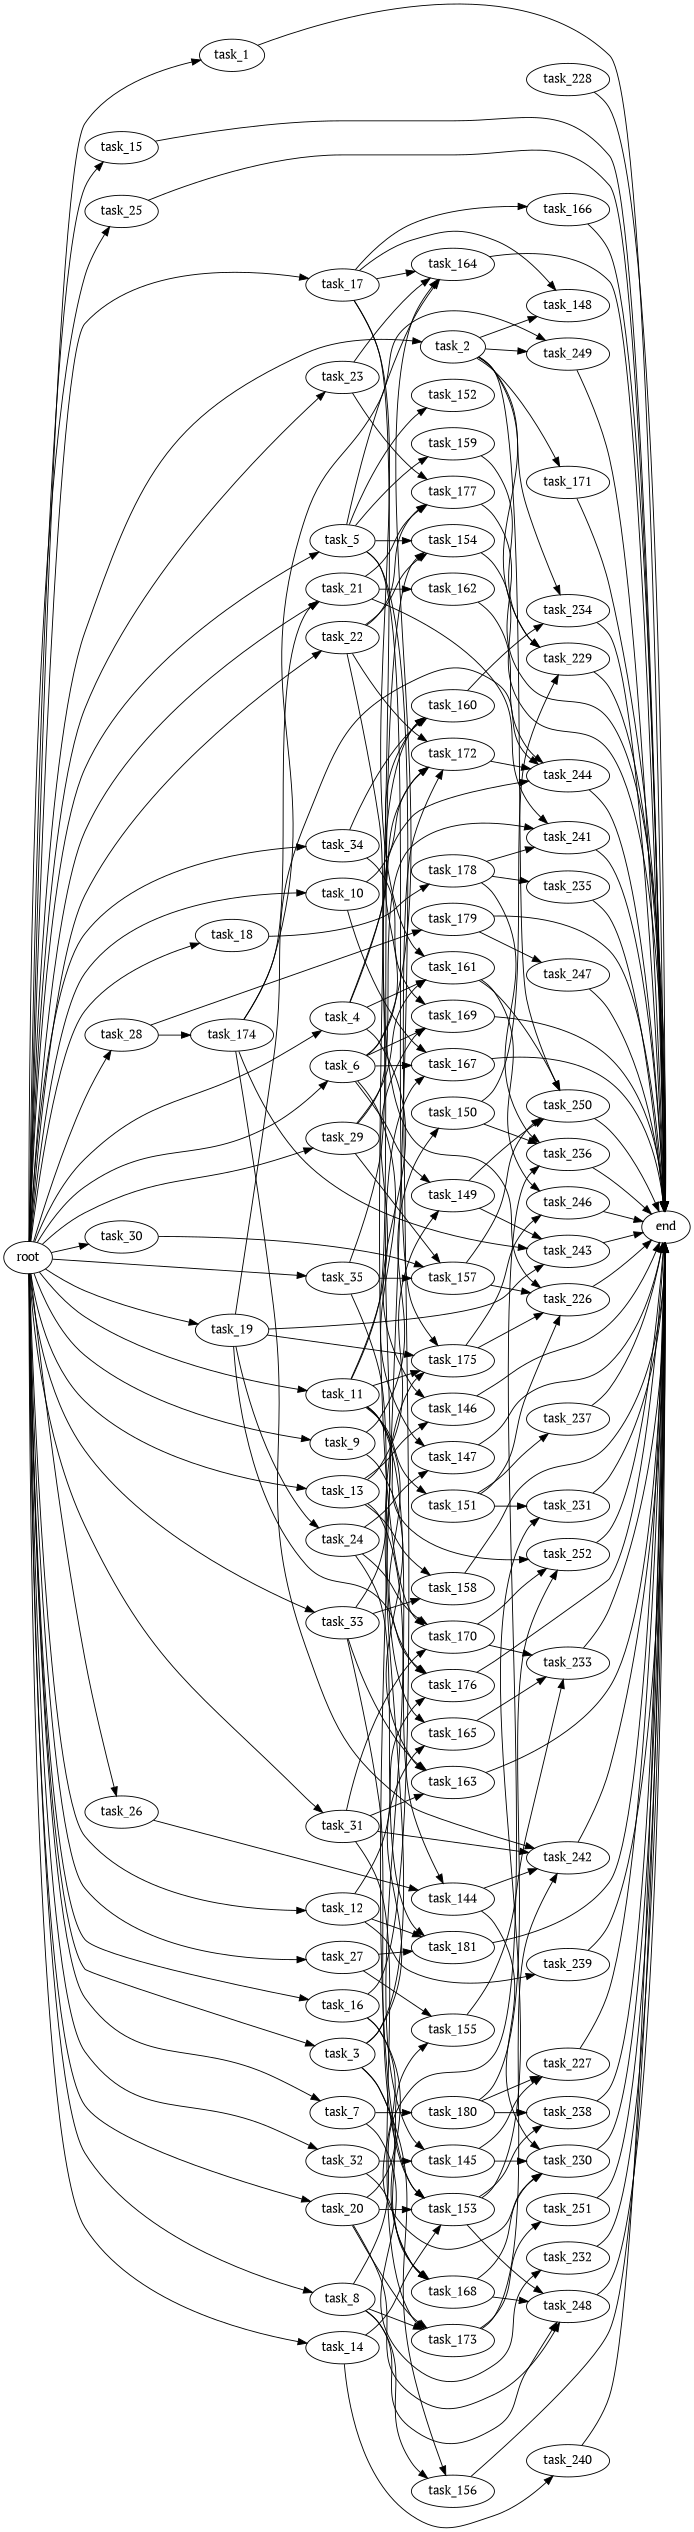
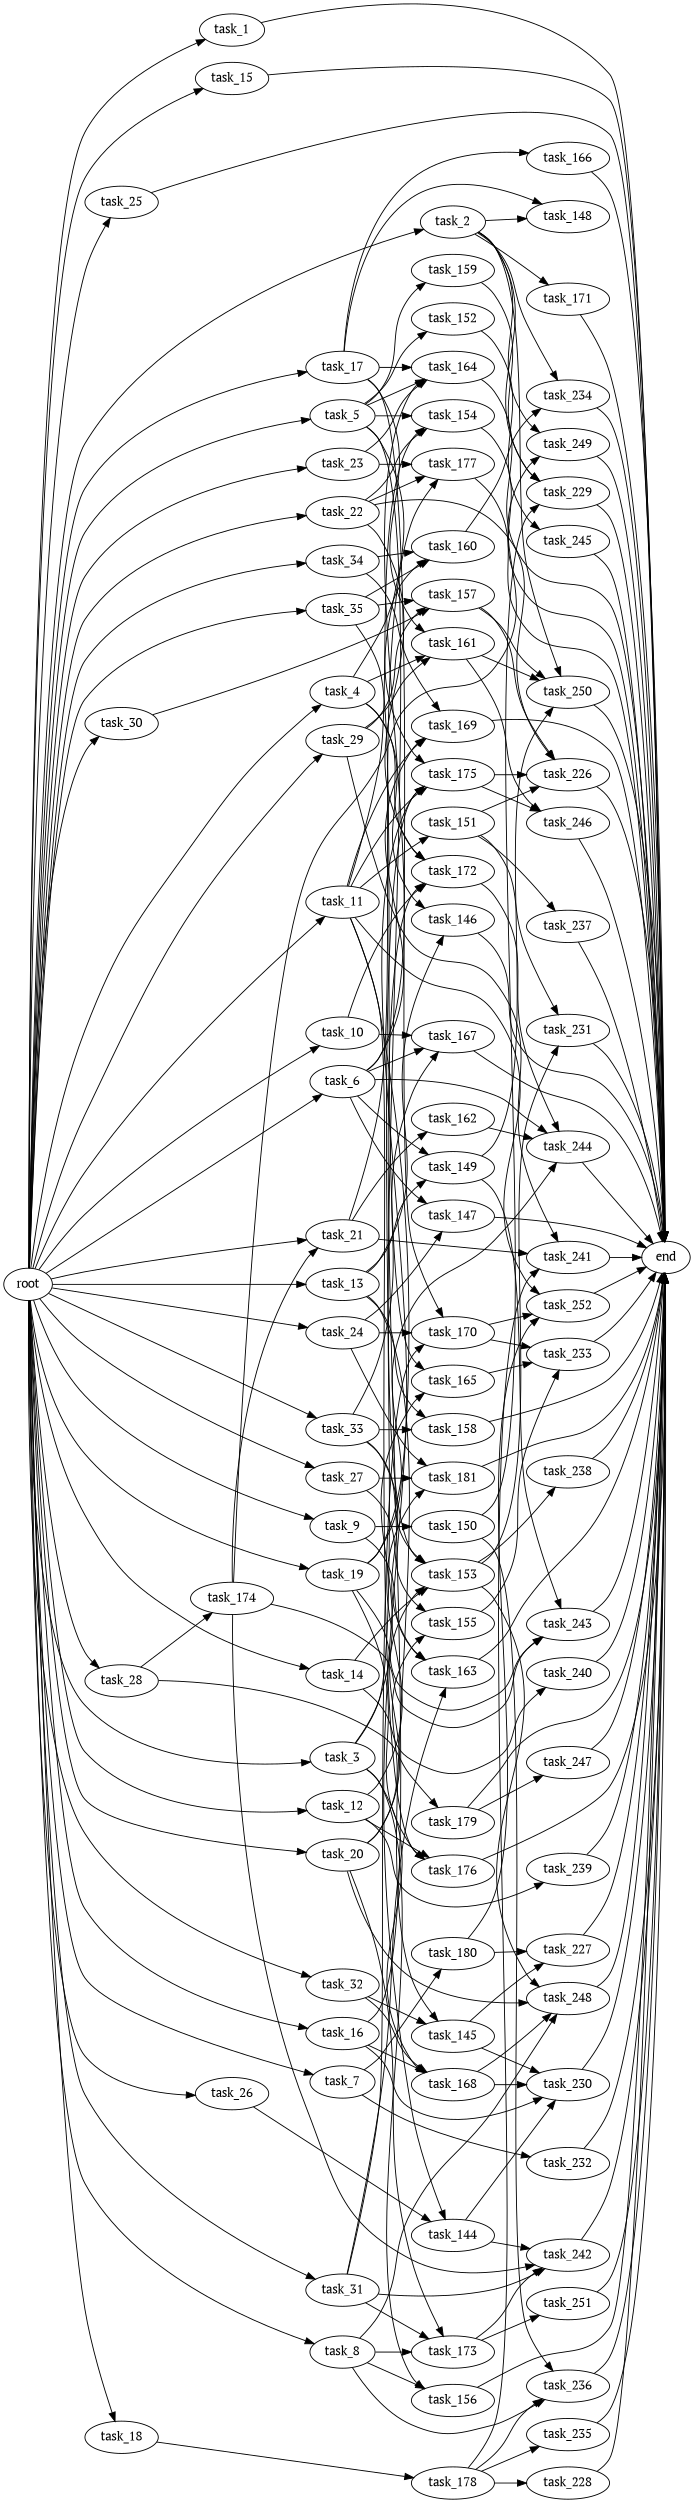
none -> (568, 541)
(263, 1439) -> (175, 1307)
(504, 2113) -> none
none -> (506, 2483)
